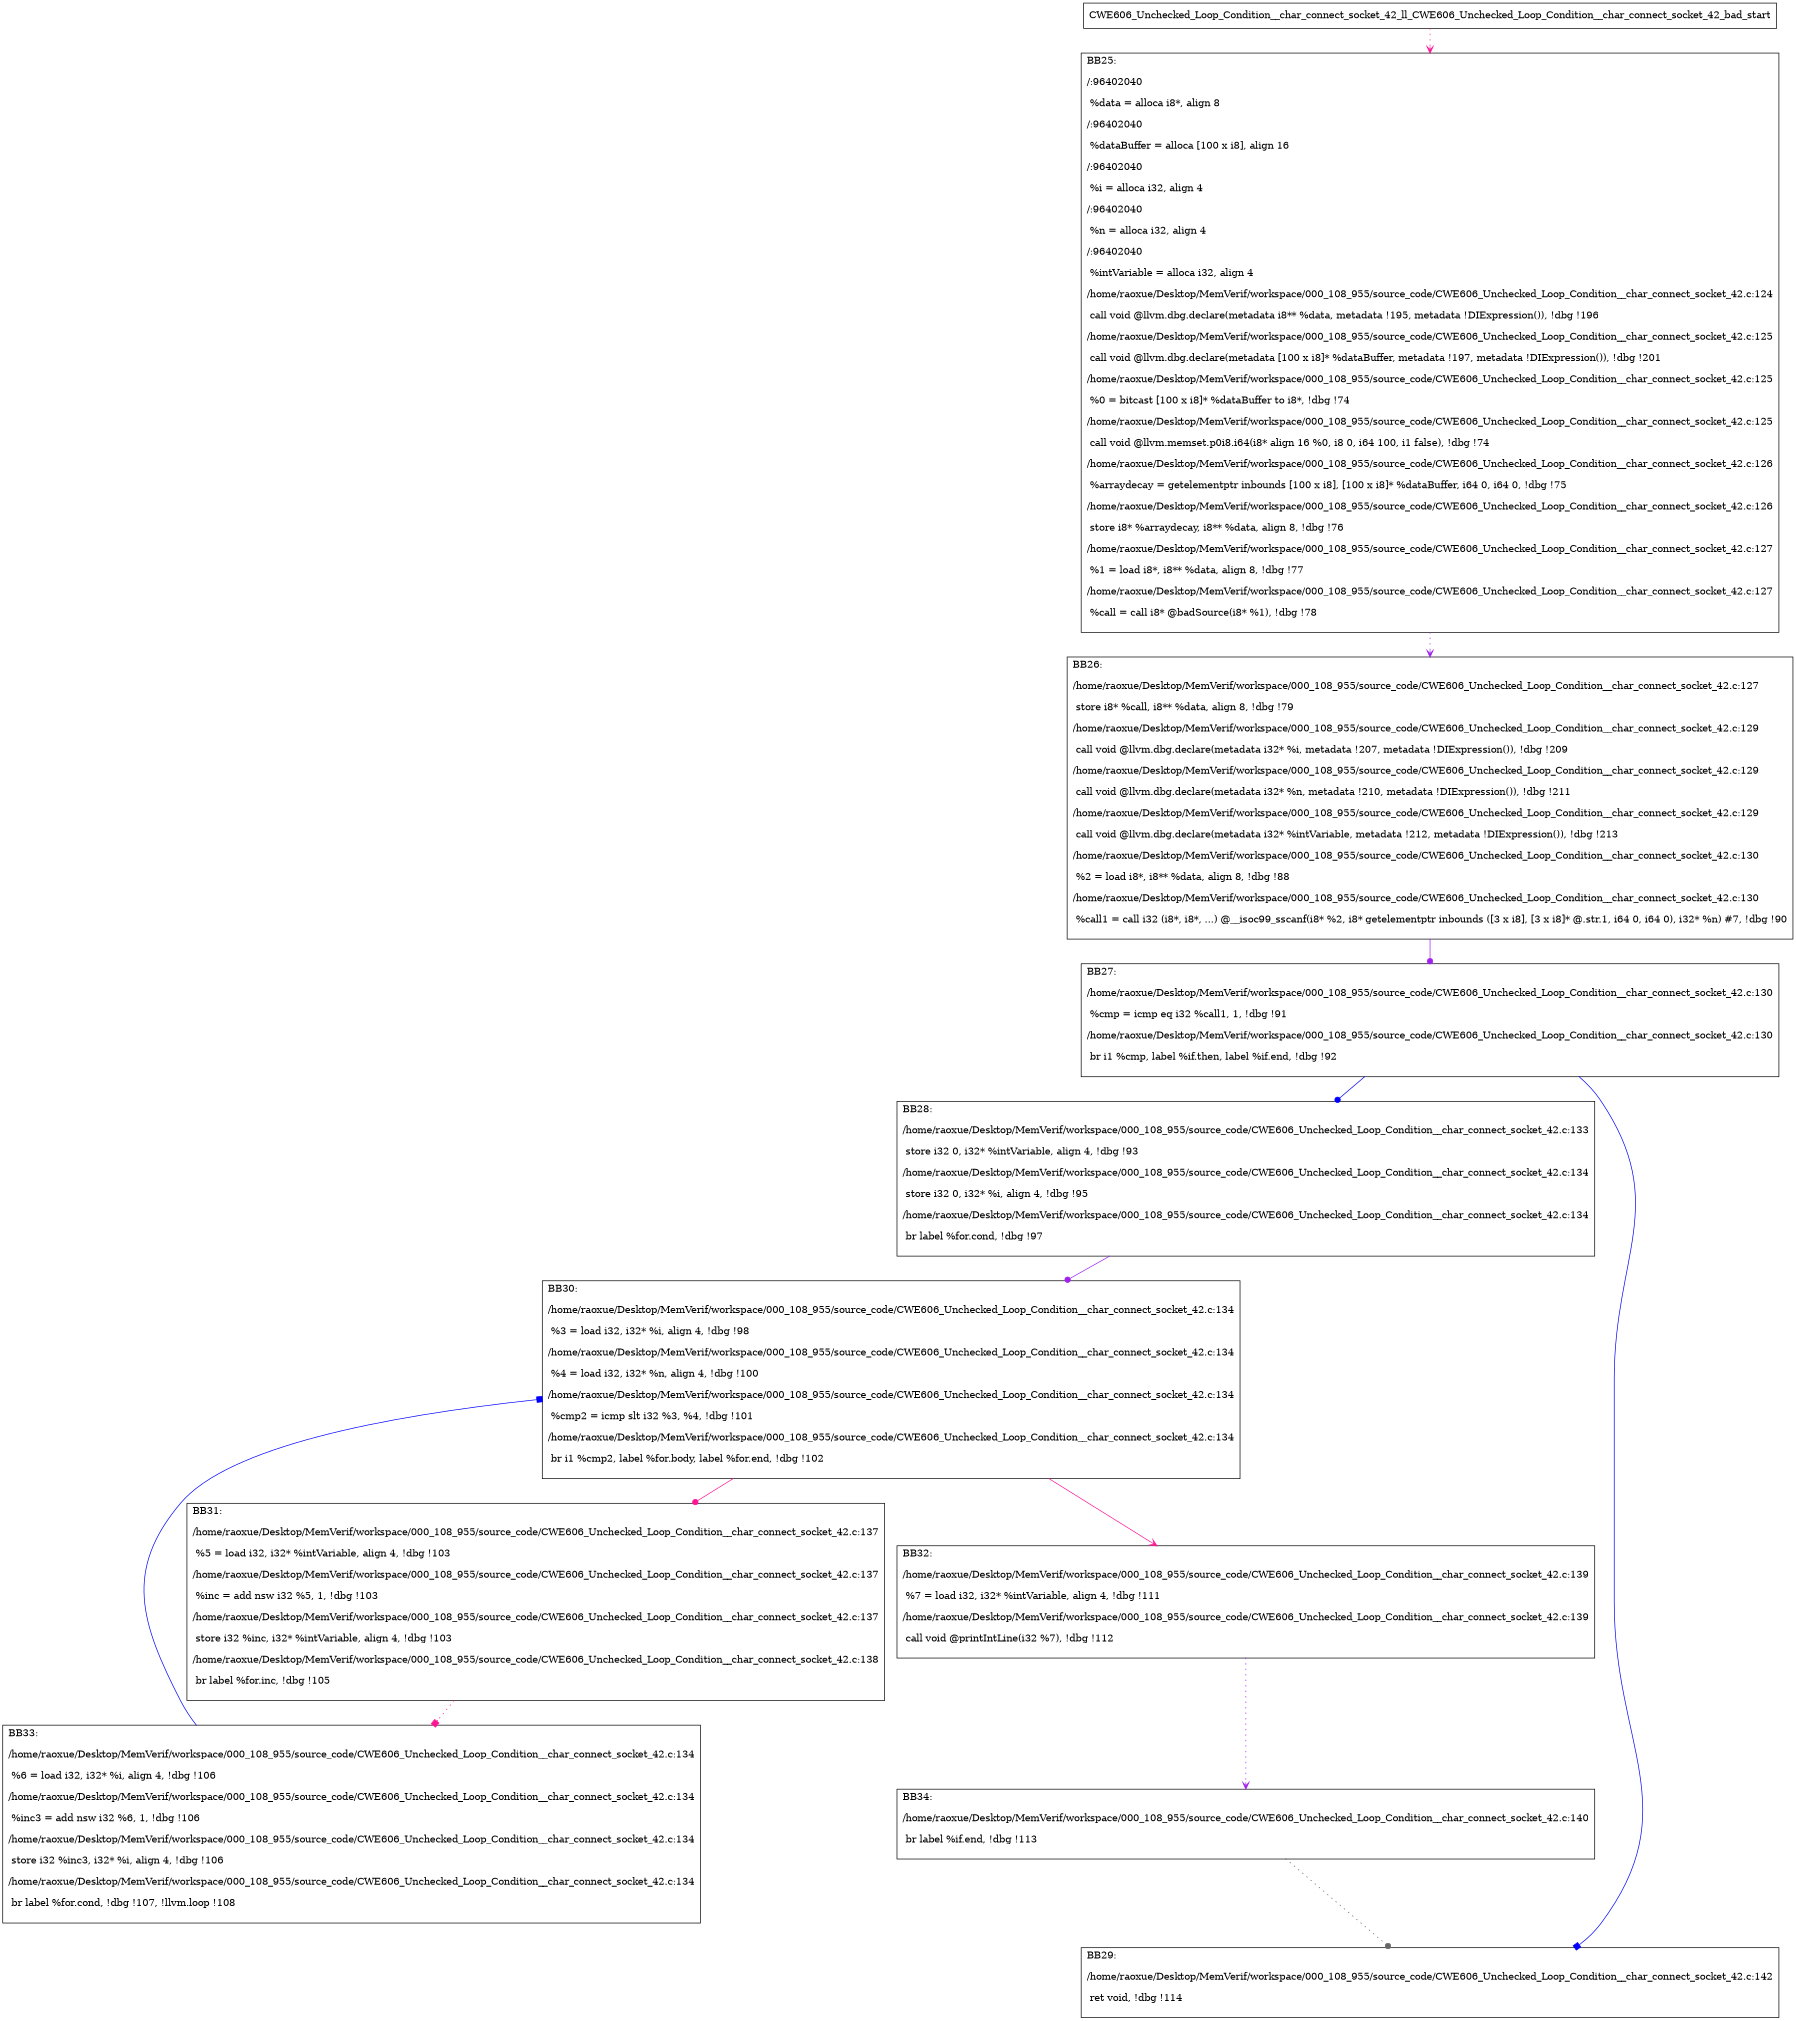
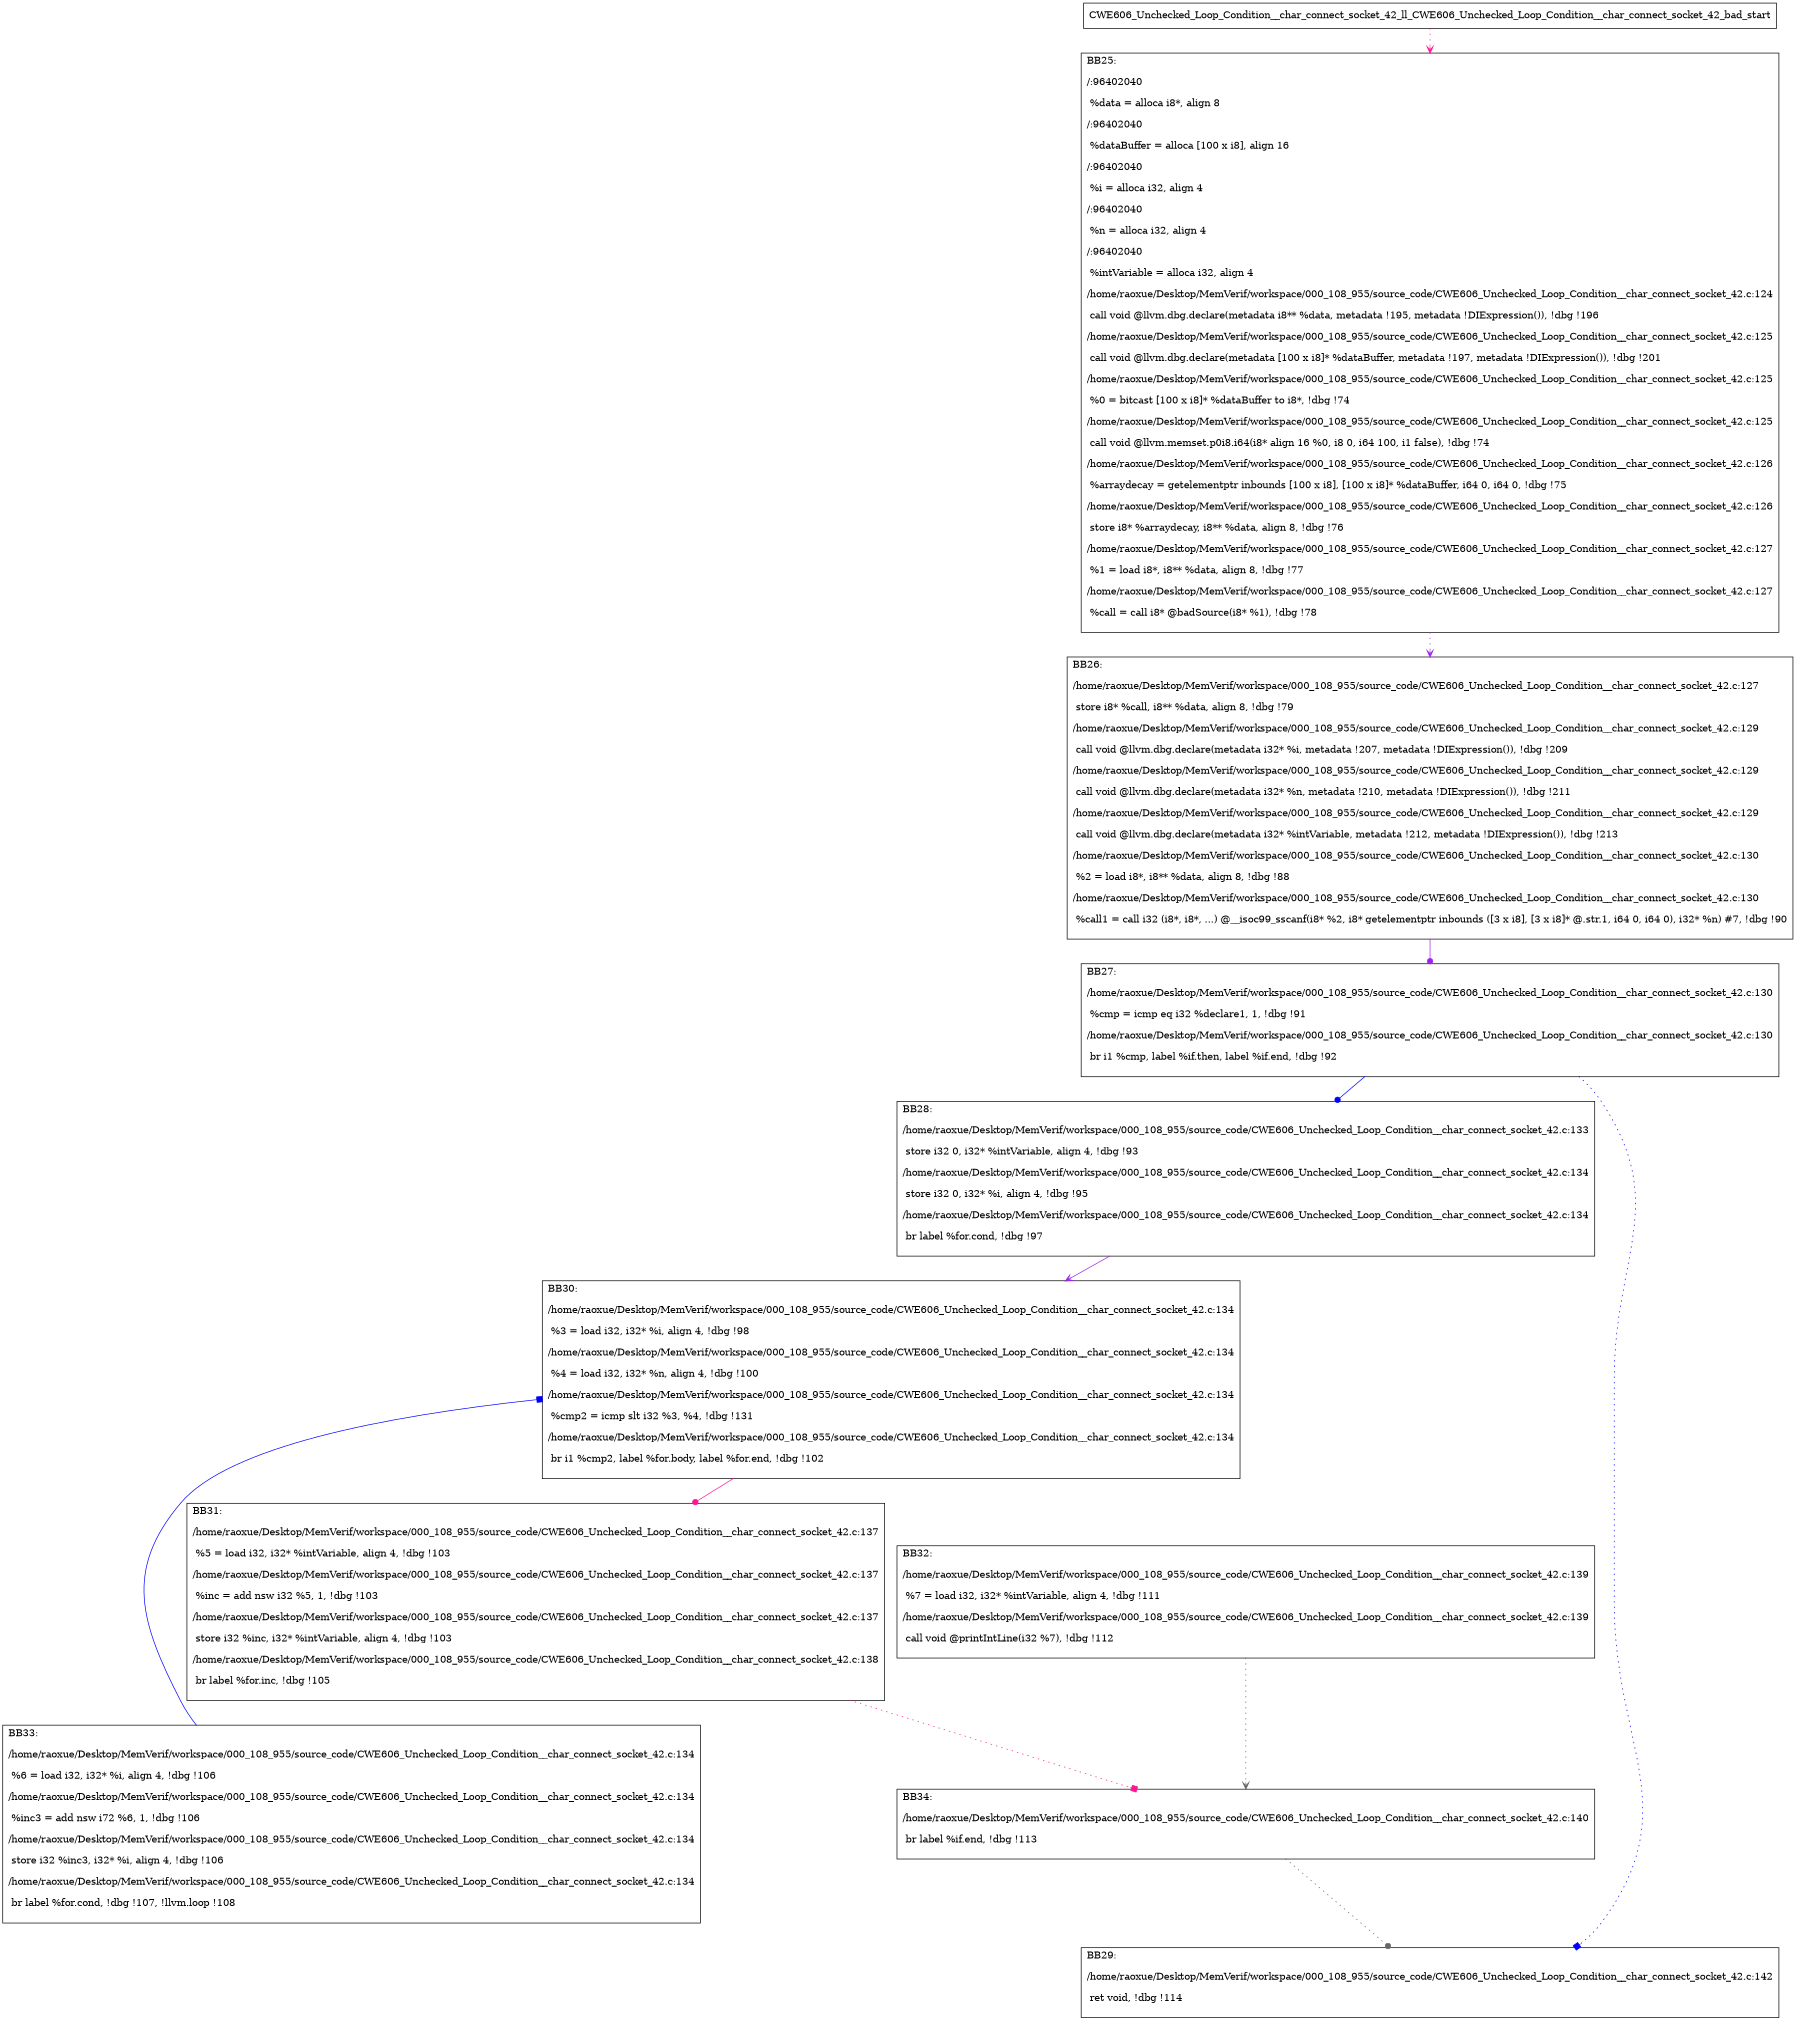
(1187, 1014) -> (1197, 1014)
(1090, 1267) -> (1090, 1267)
(651, 1416) -> (651, 1416)
(1100, 1510) -> none
(1614, 1512) -> (1614, 1512)
(446, 1710) -> (990, 1744)
(1246, 1720) -> (1246, 1720)
(104, 1818) -> (104, 1818)
